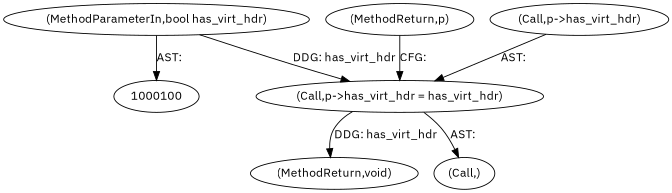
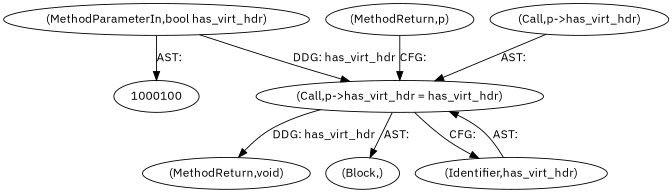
(464, 173) -> (363, 173)
none -> (511, 173)
